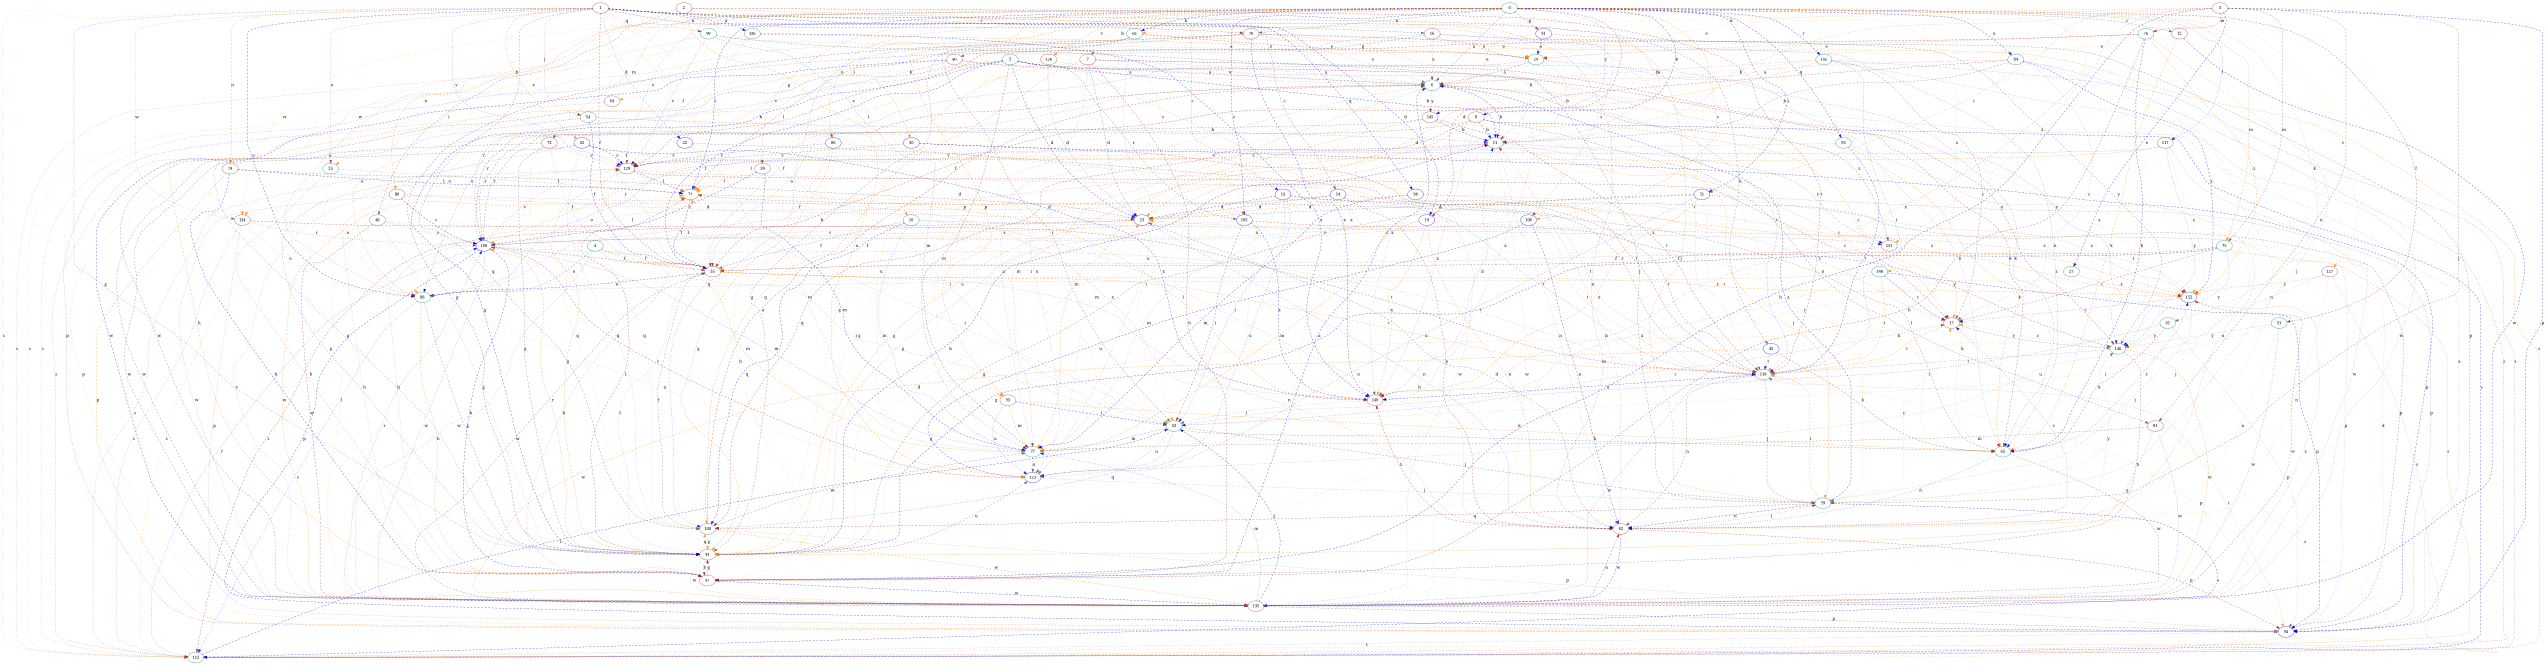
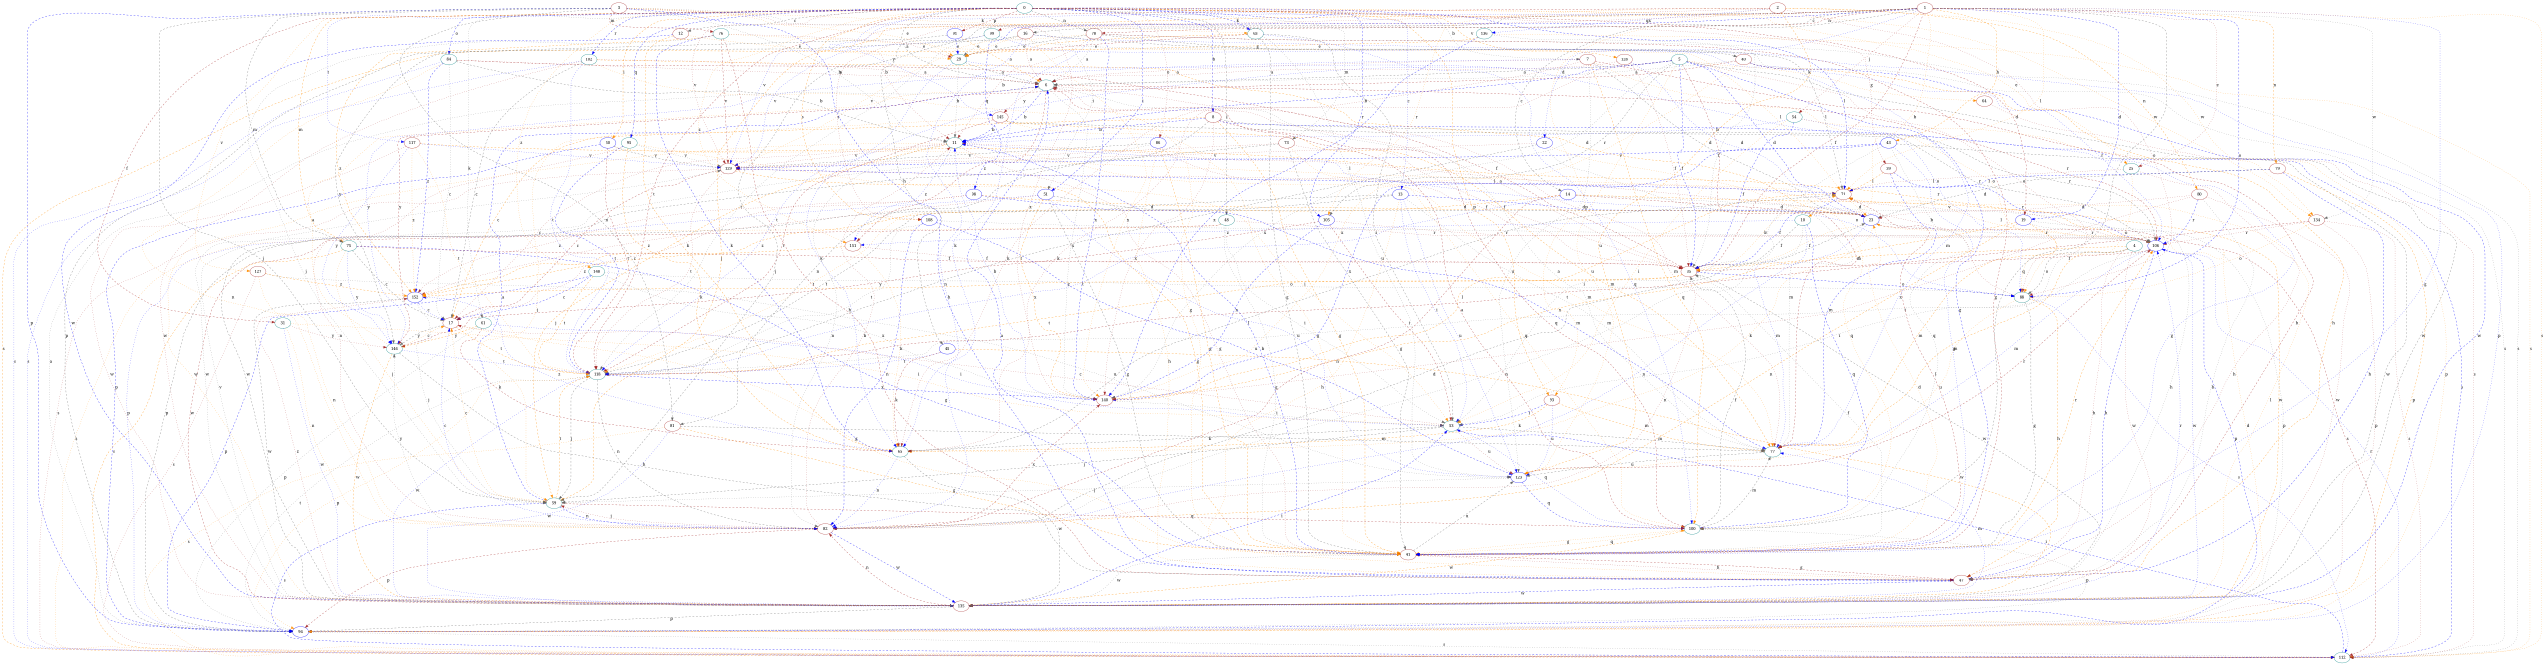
(1675, 98) -> (1160, 124)
(2071, 272) -> none
none -> (1594, 524)
